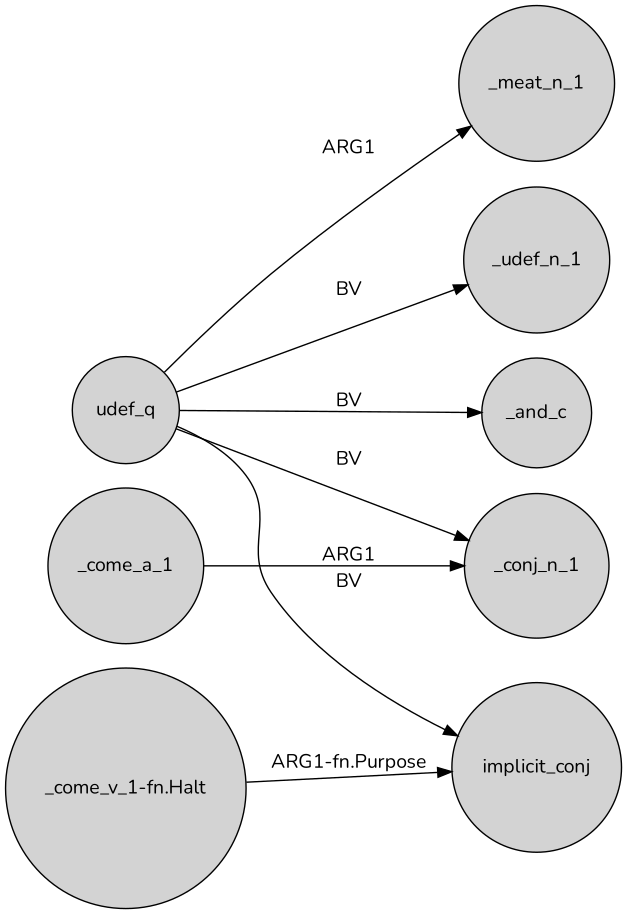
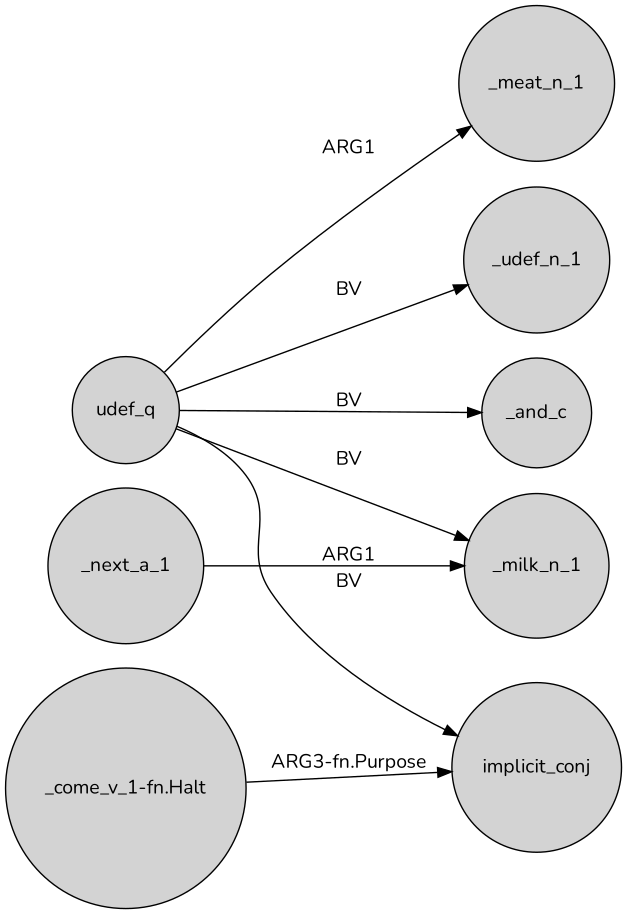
(126, 566) -> (126, 566)
(537, 566) -> (537, 566)
(349, 763) -> (349, 763)
